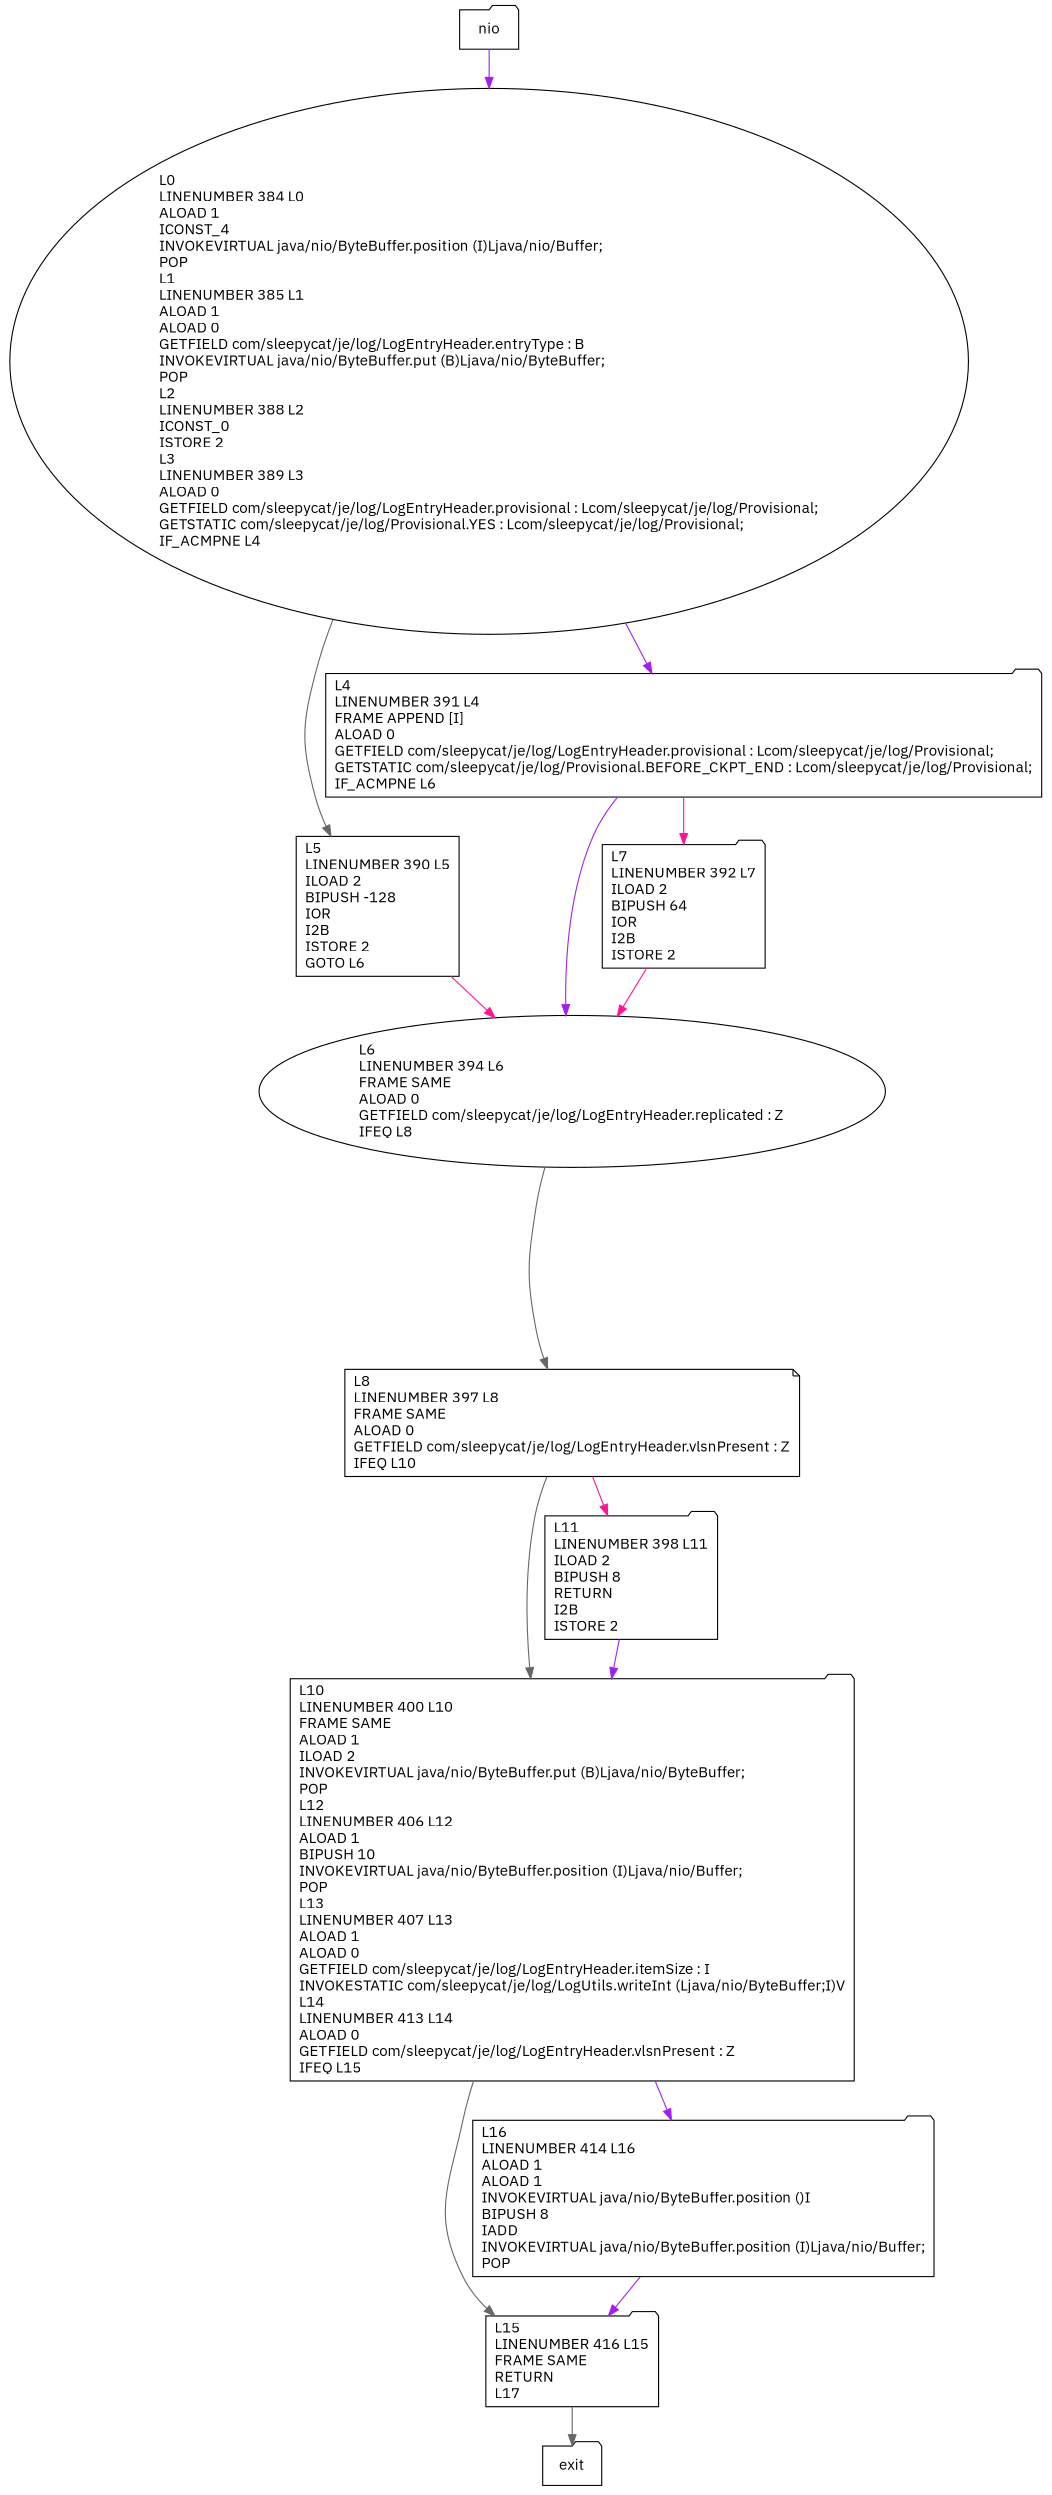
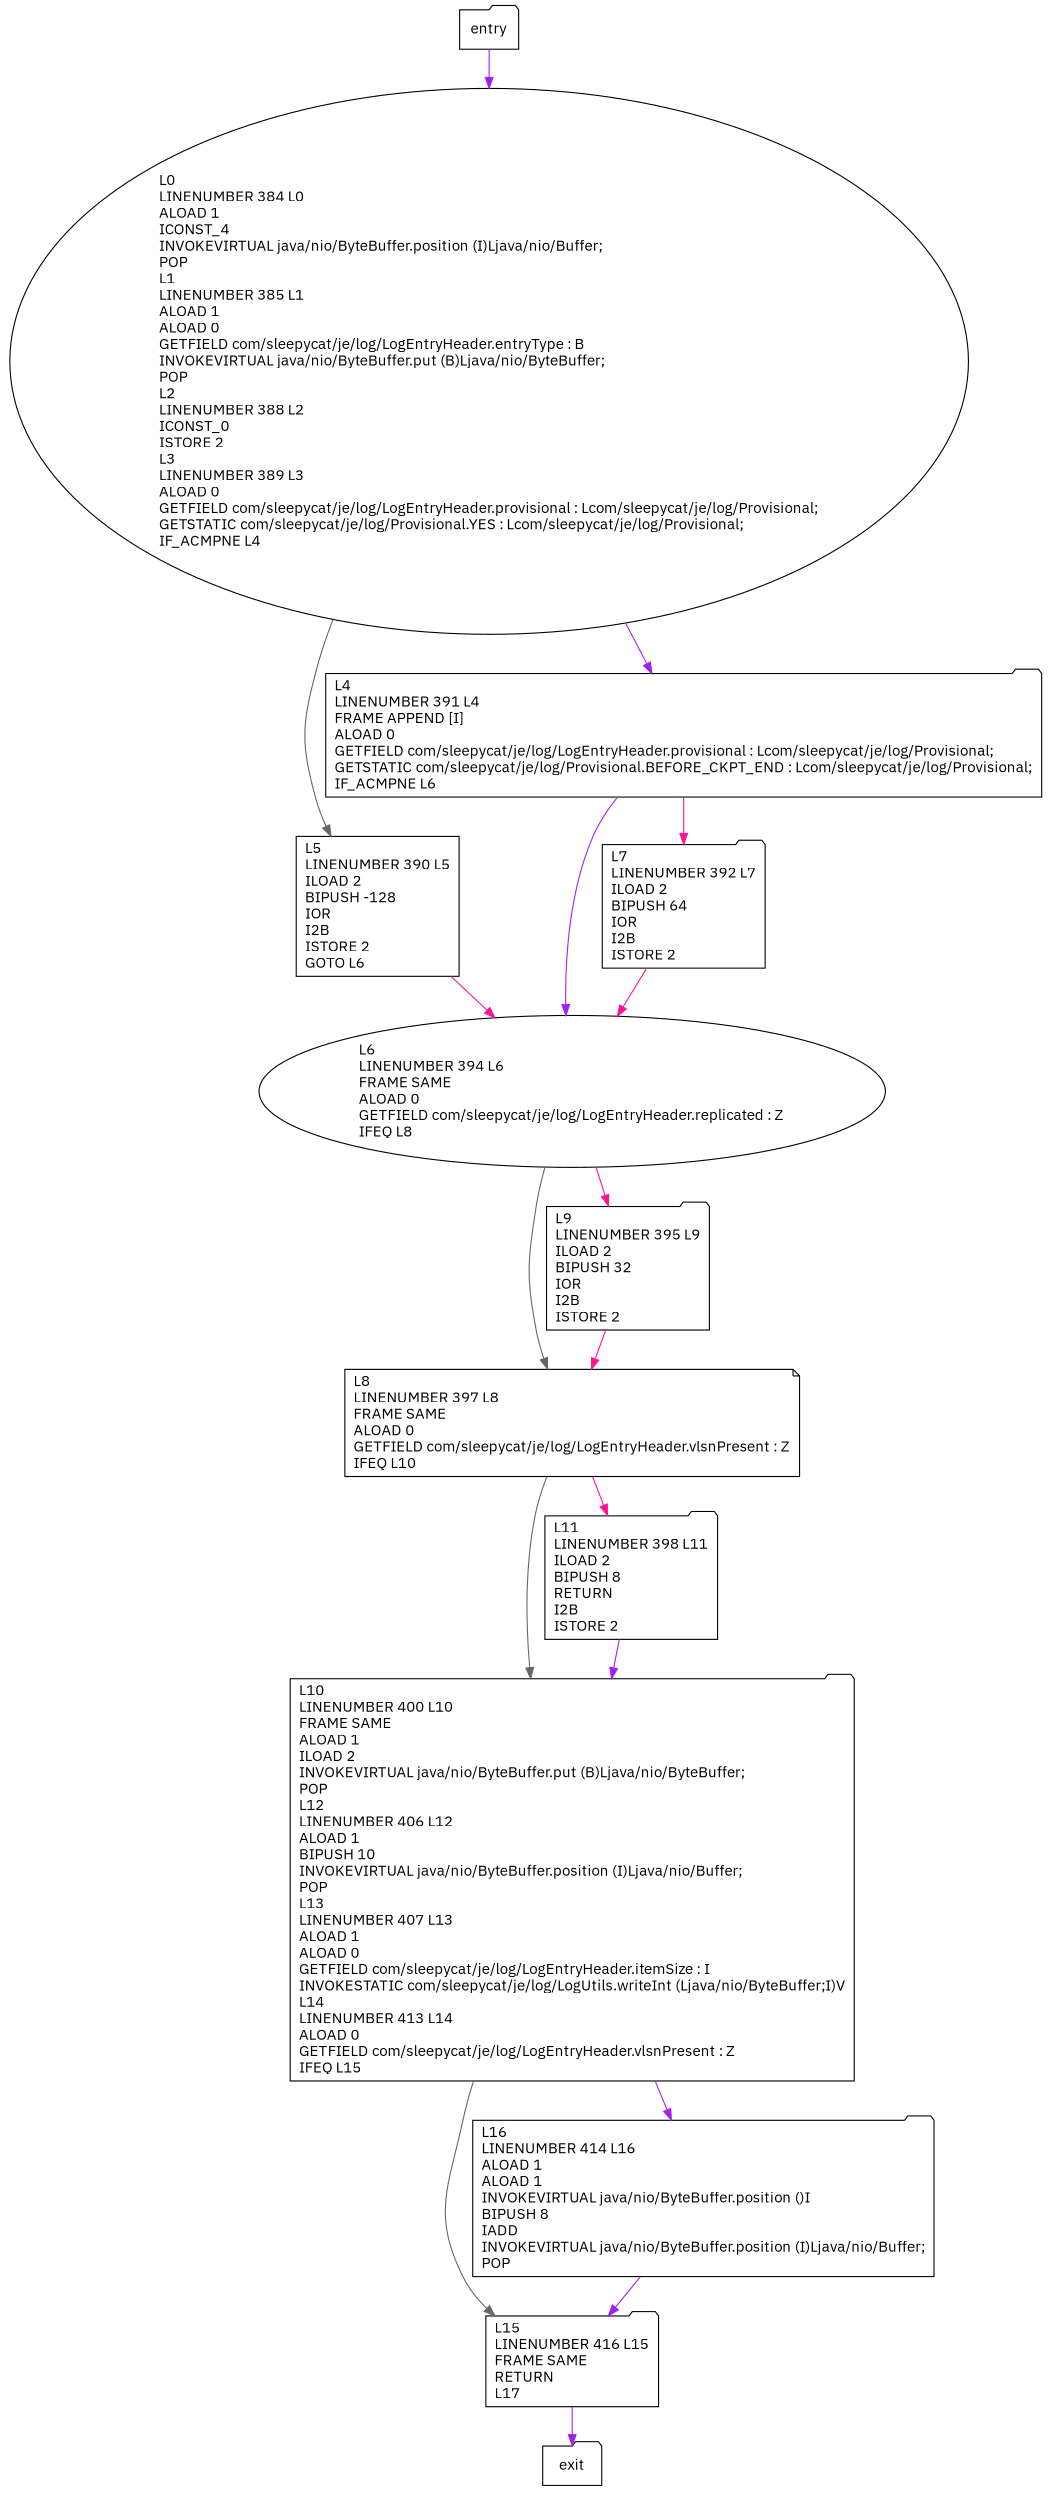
(489, 30) -> (489, 30)
none -> (628, 1268)
(572, 2421) -> (572, 2421)
